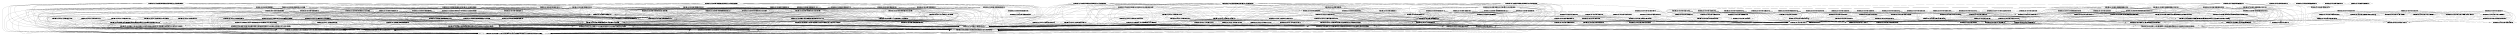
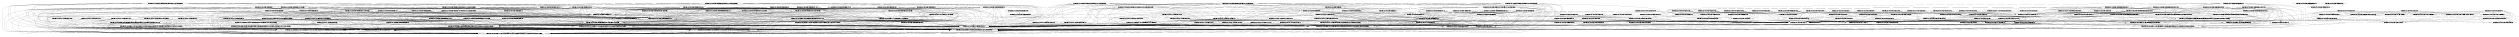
(2279, 3) -> none
(2334, 3) -> none
